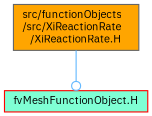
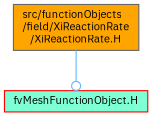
(76, 27) -> (76, 27)
